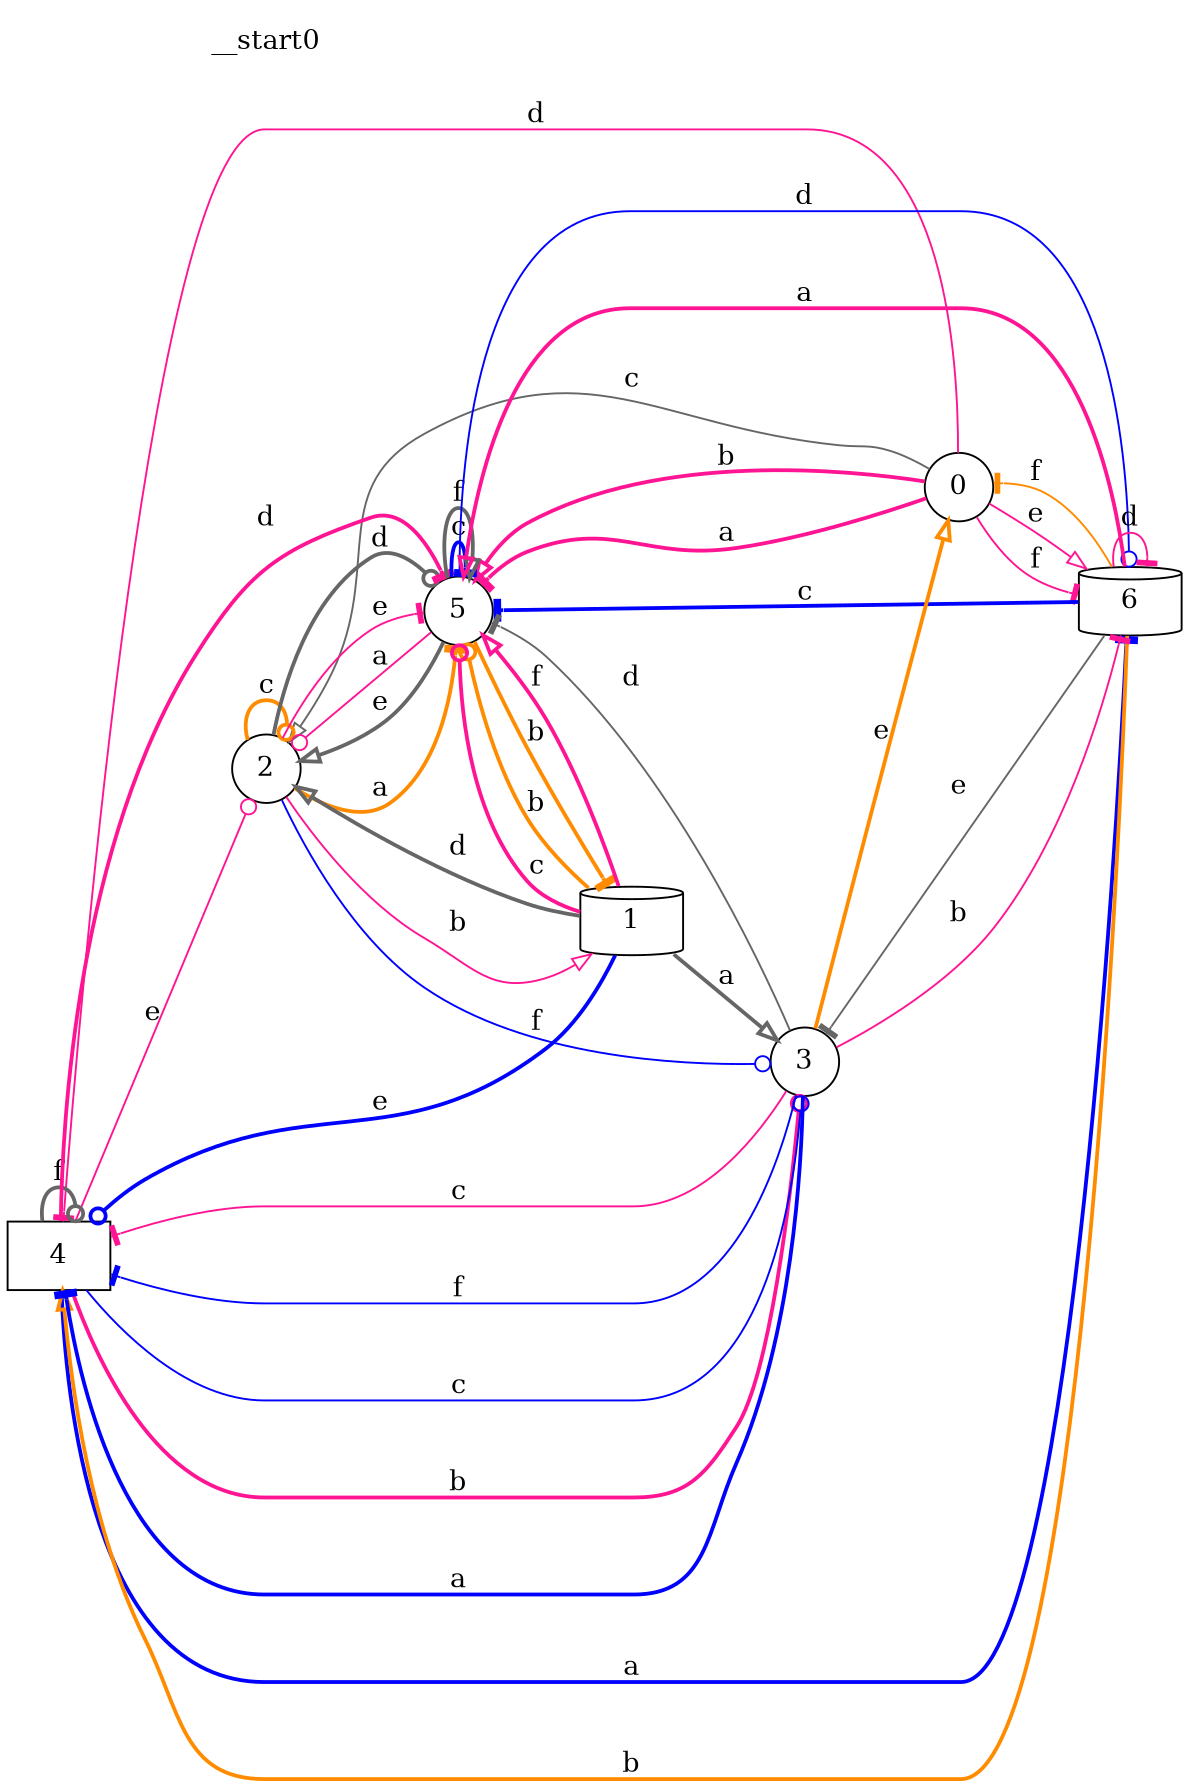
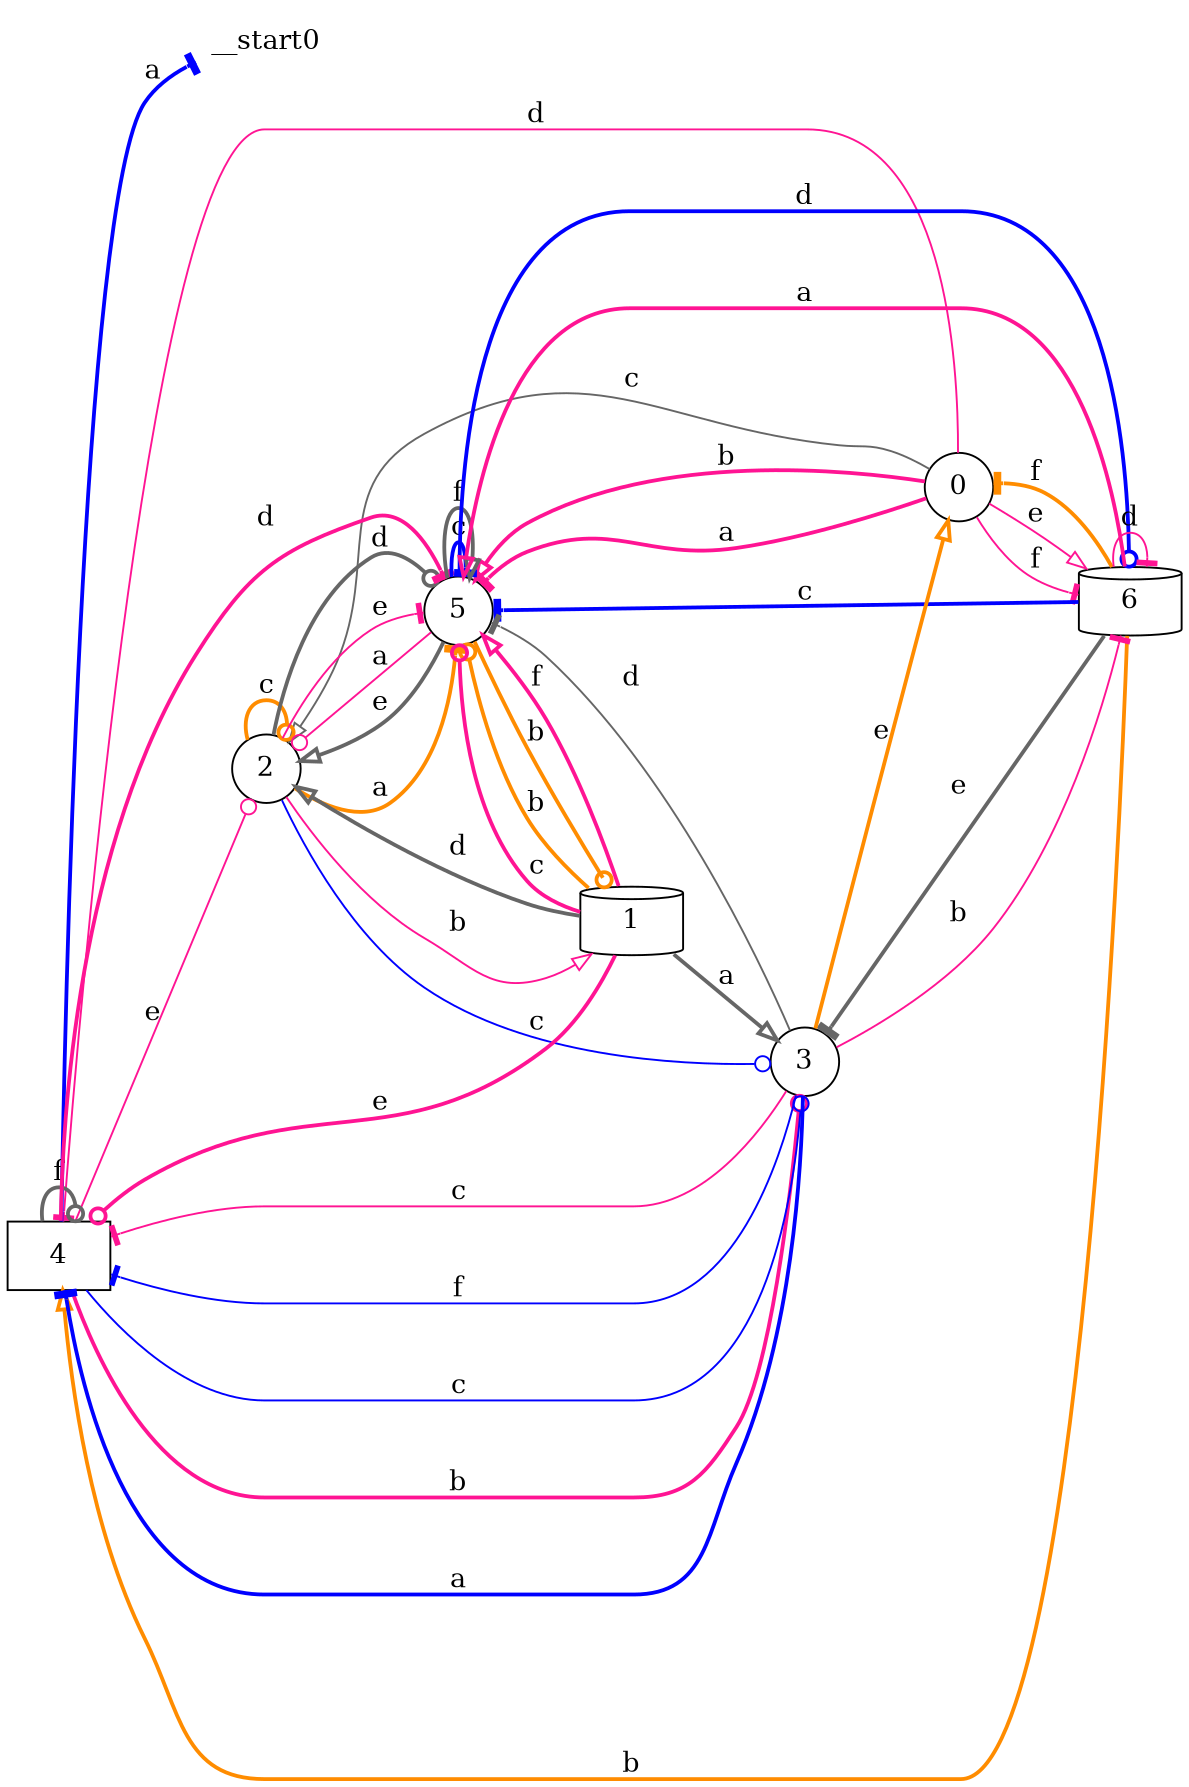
(782, 211) -> (782, 211)
(1069, 510) -> (1069, 510)
(535, 762) -> (535, 762)
(968, 831) -> (968, 831)
(537, 1023) -> (537, 1023)
(381, 1117) -> (381, 1117)
(904, 1682) -> (80, 632)
